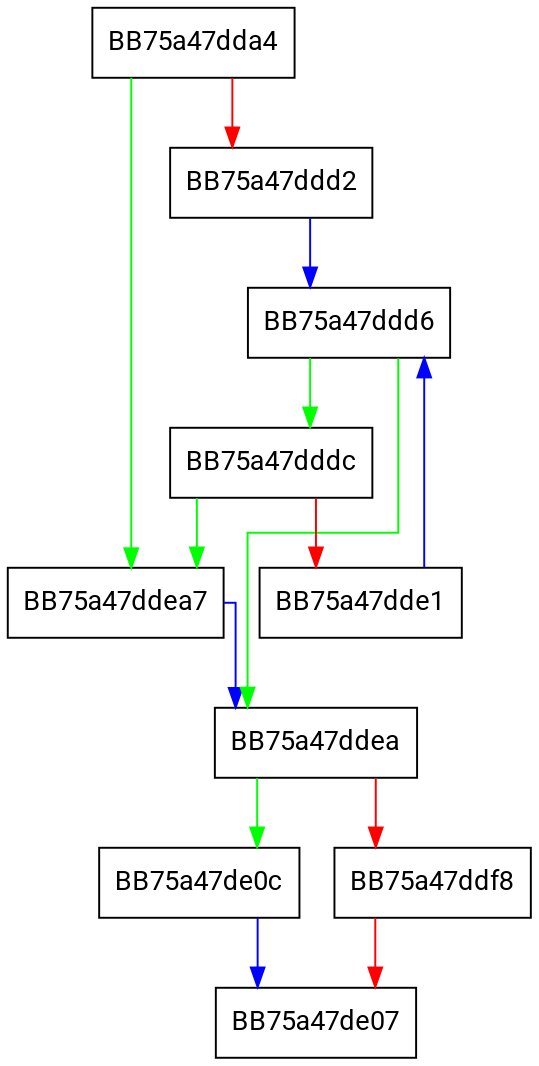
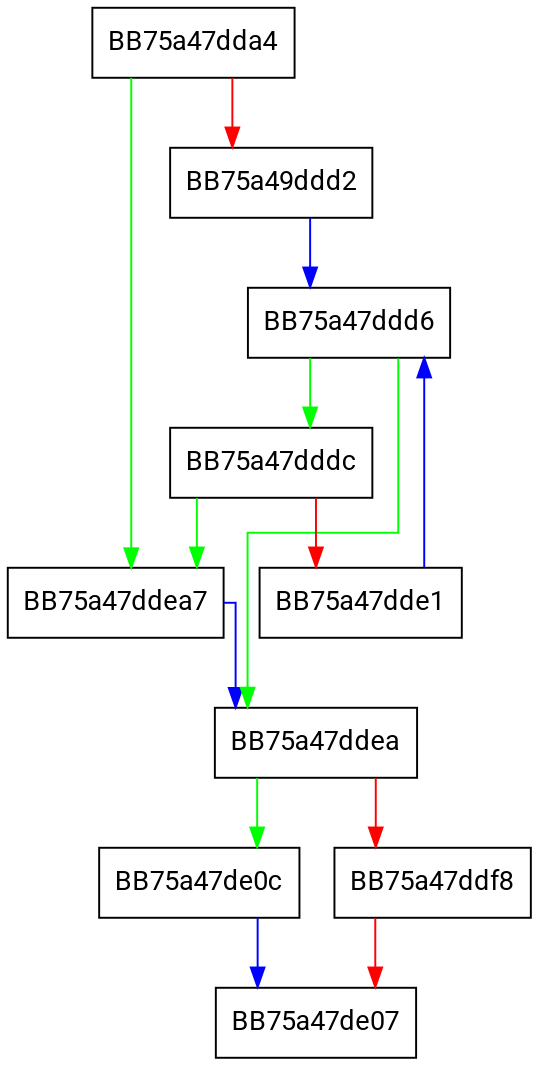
(271, 183) -> (271, 183)
